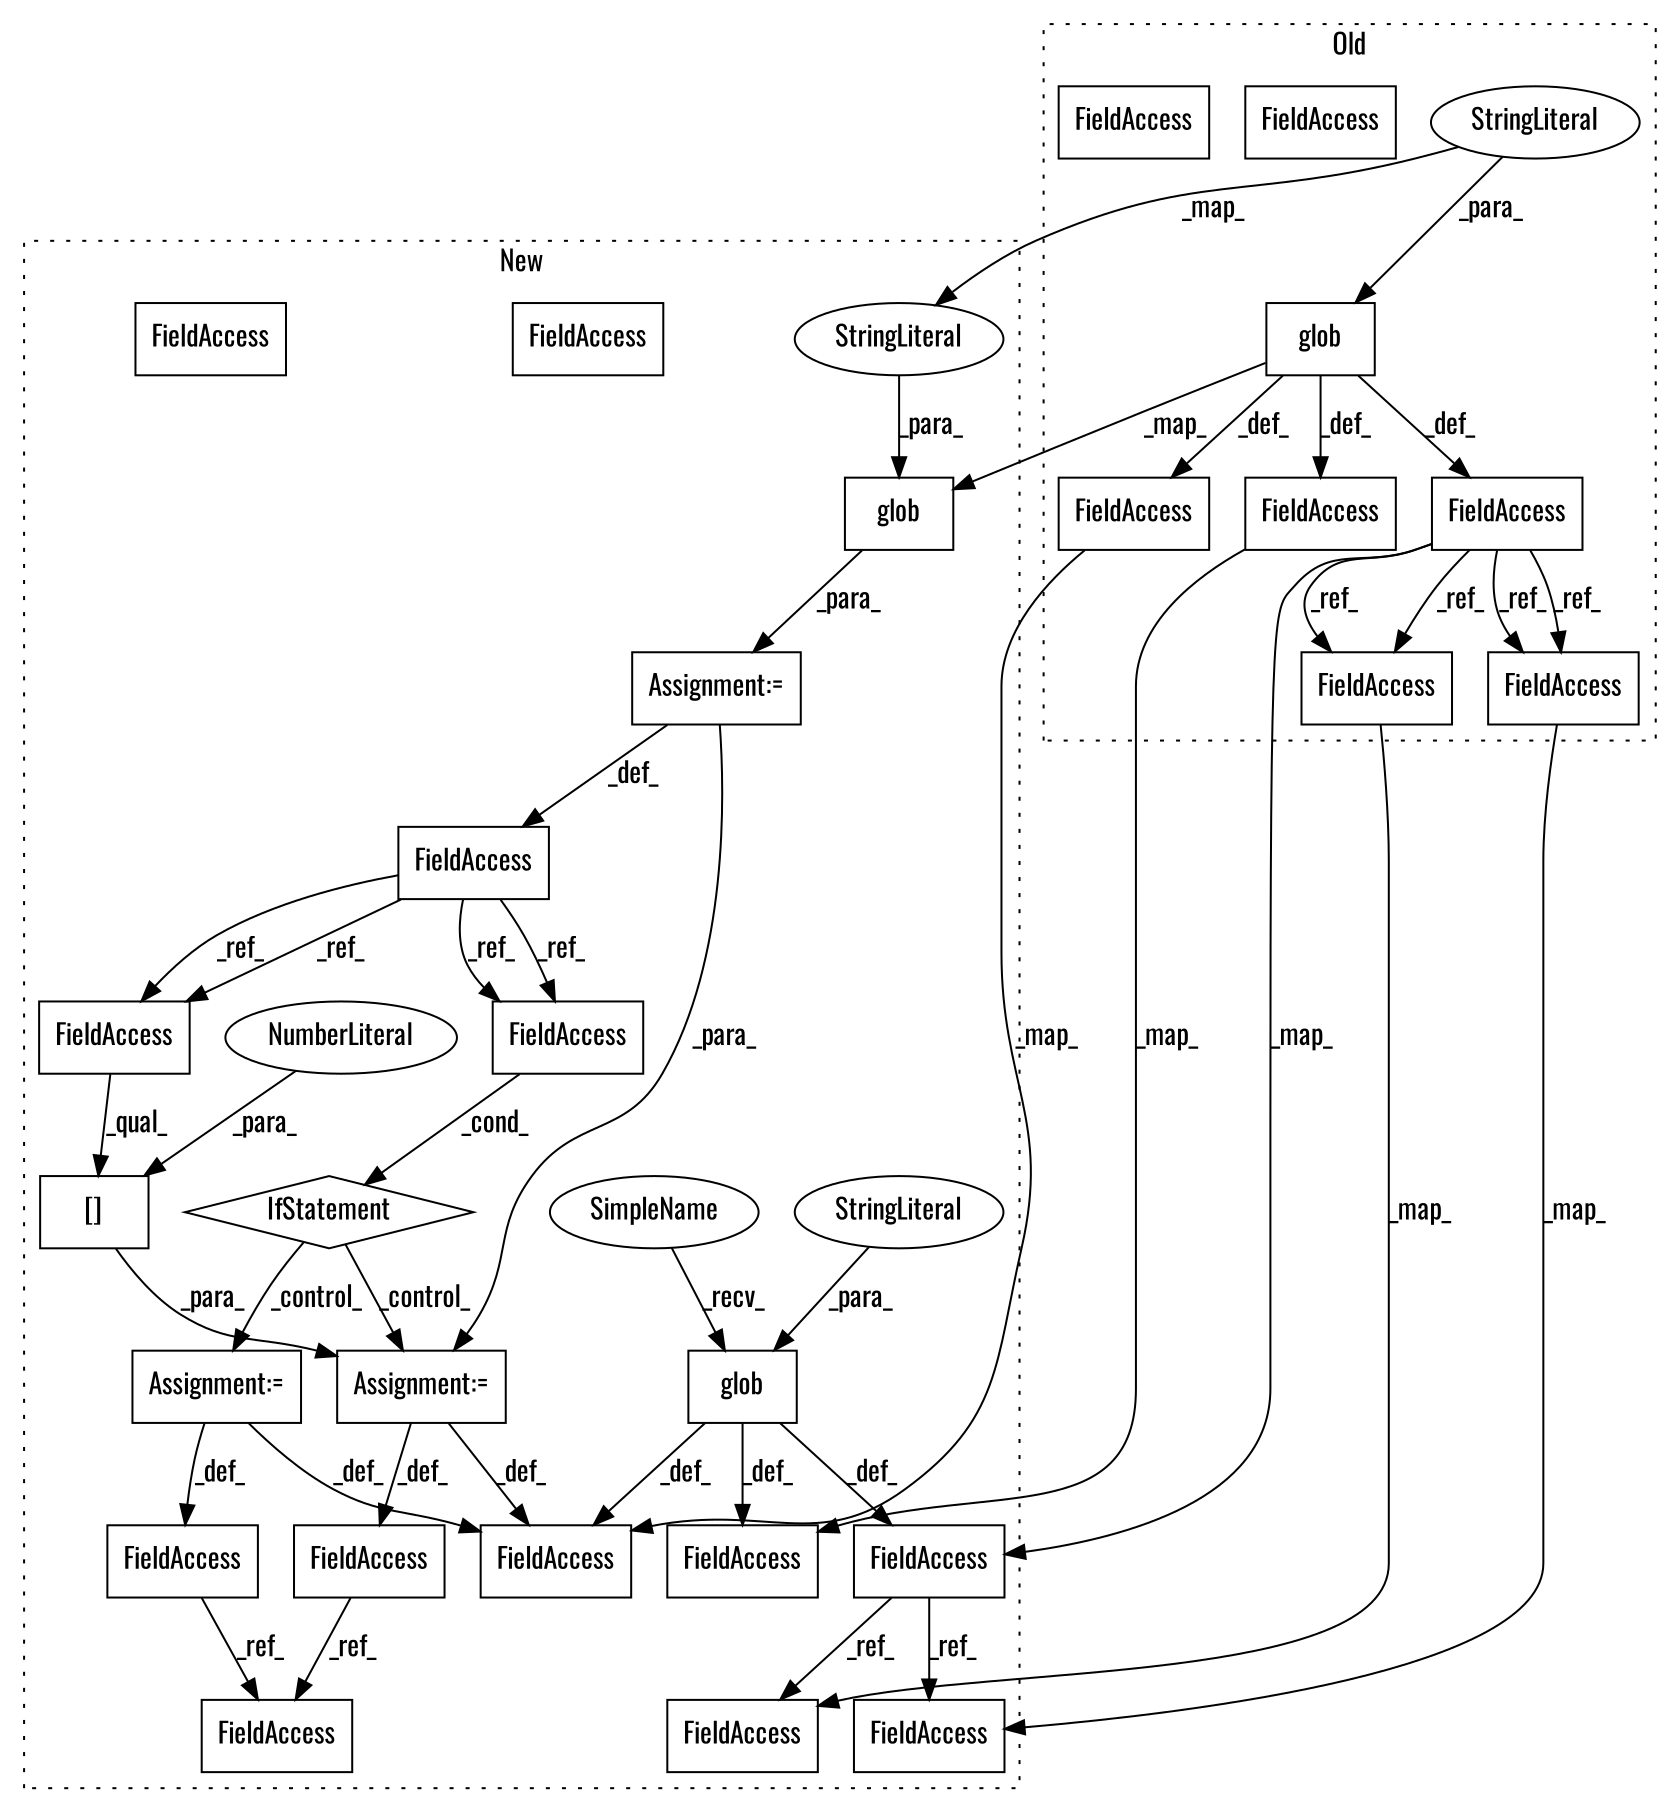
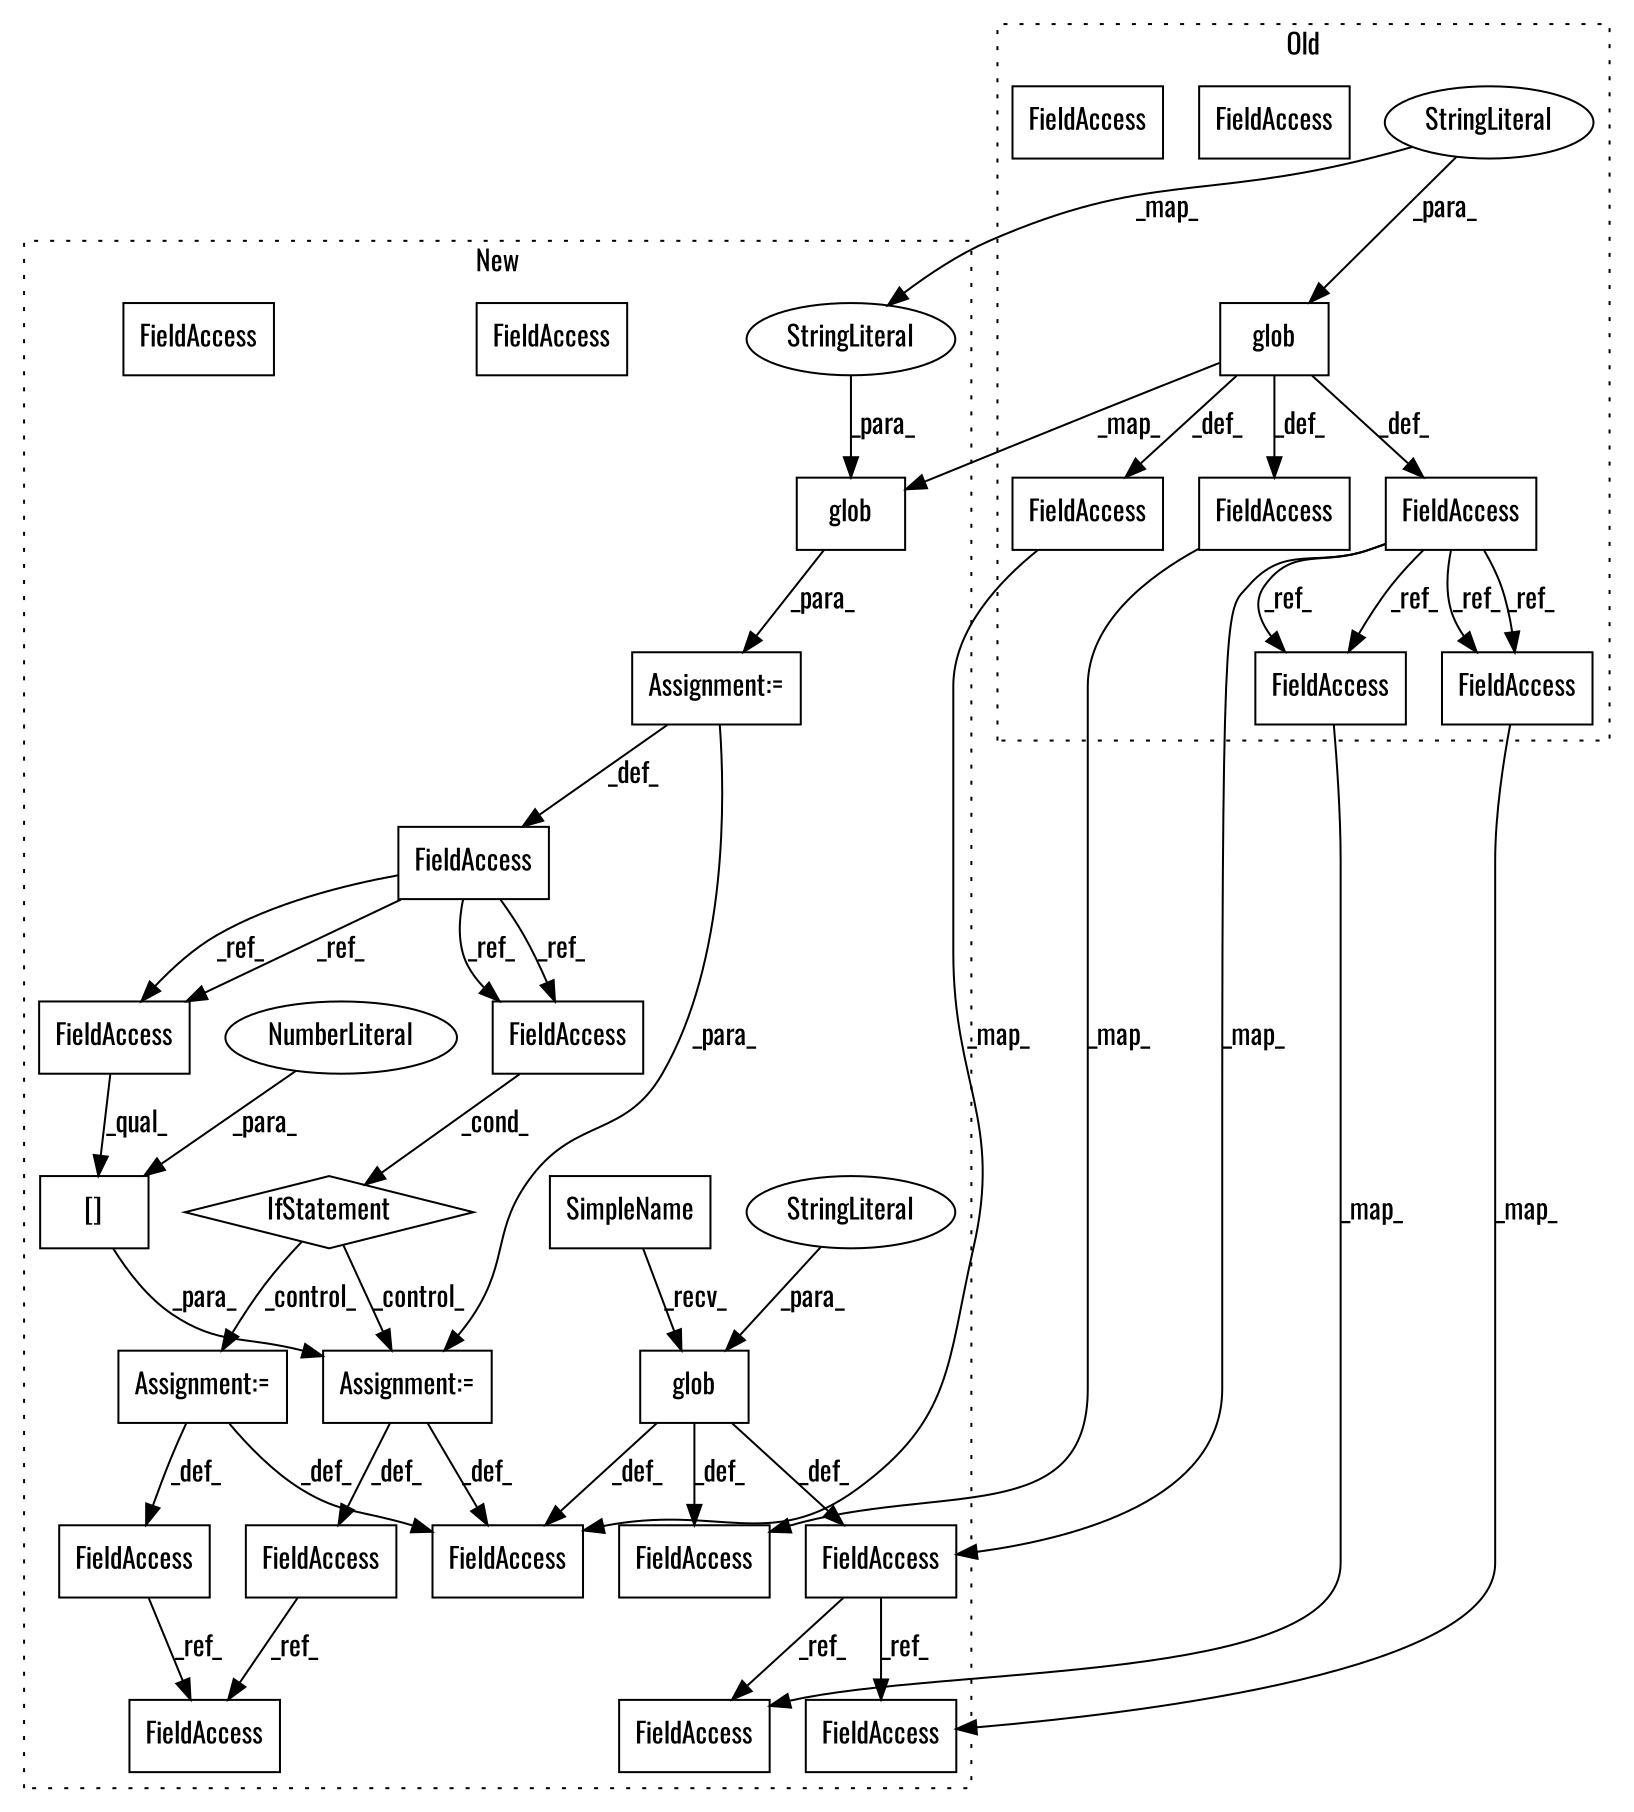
(654, 1212) -> (630, 1212)
